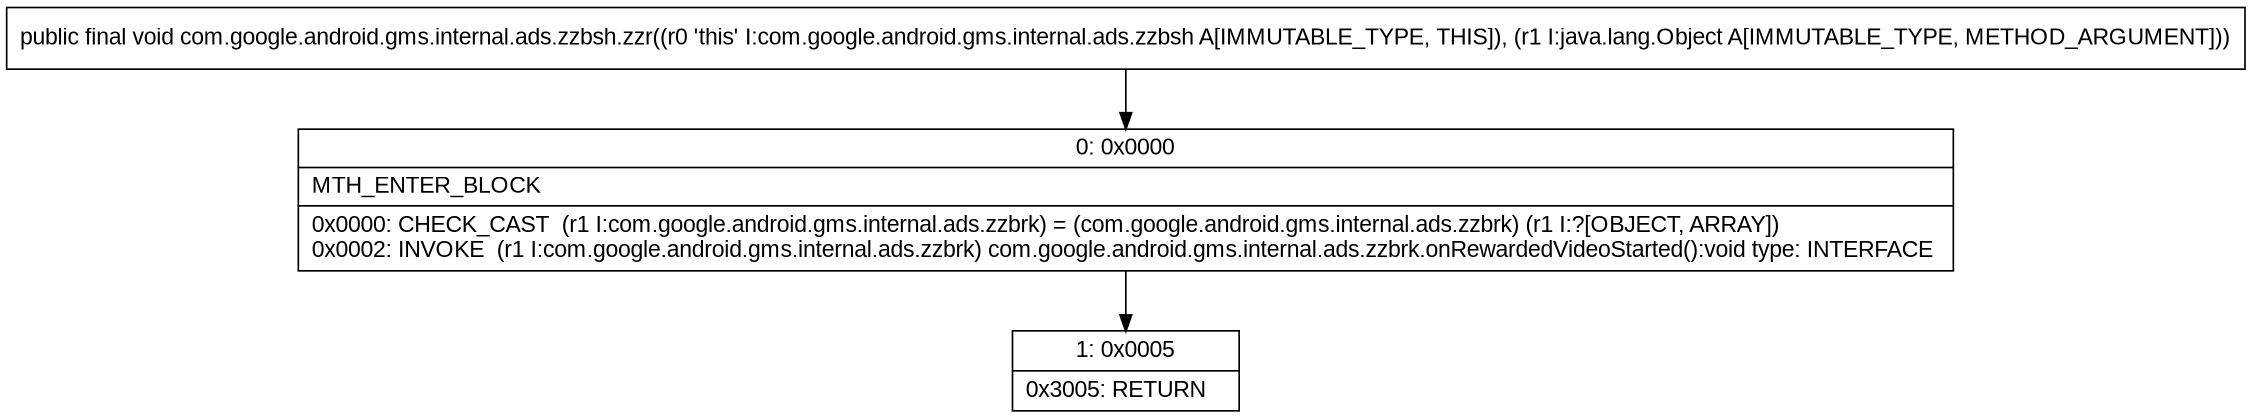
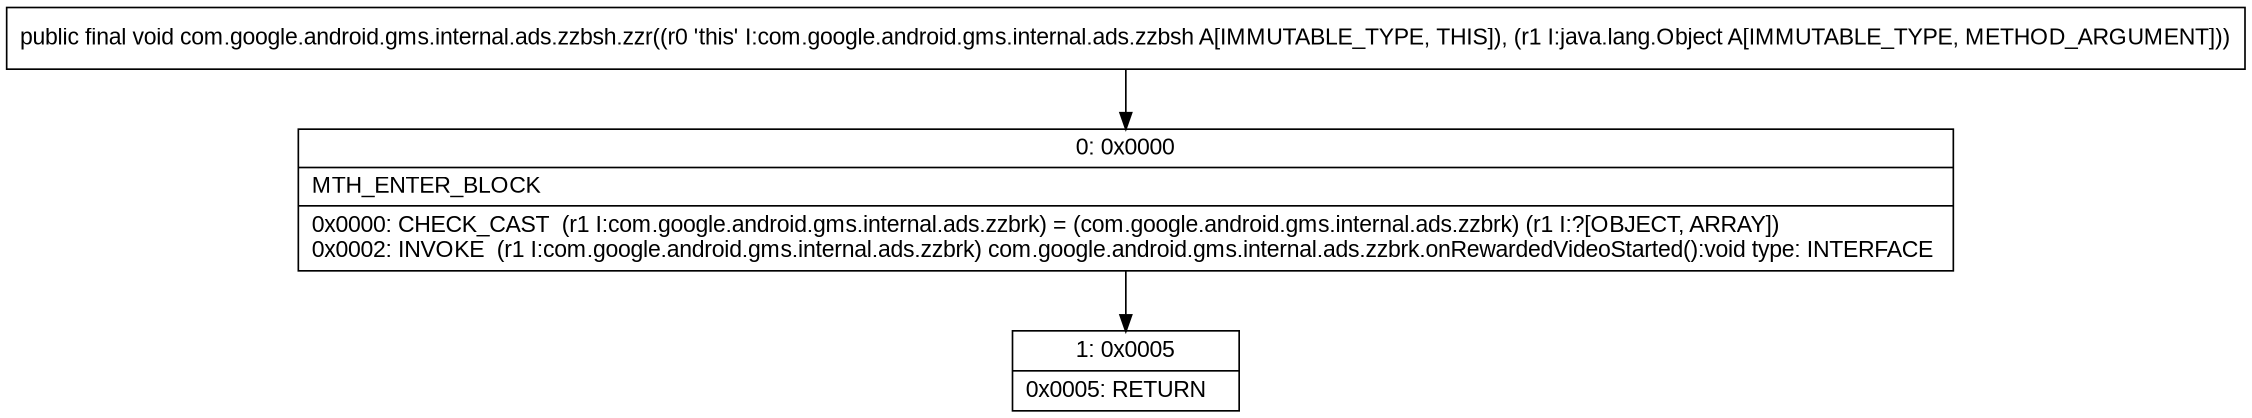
(1126, 390) -> (1126, 390)
